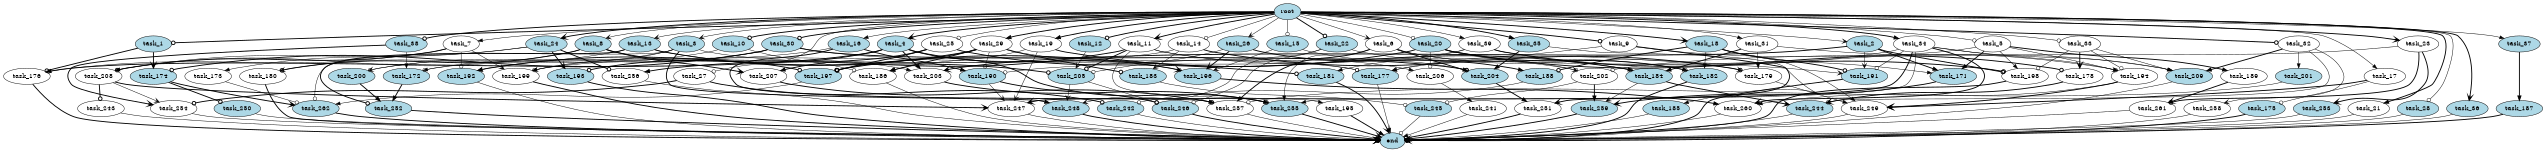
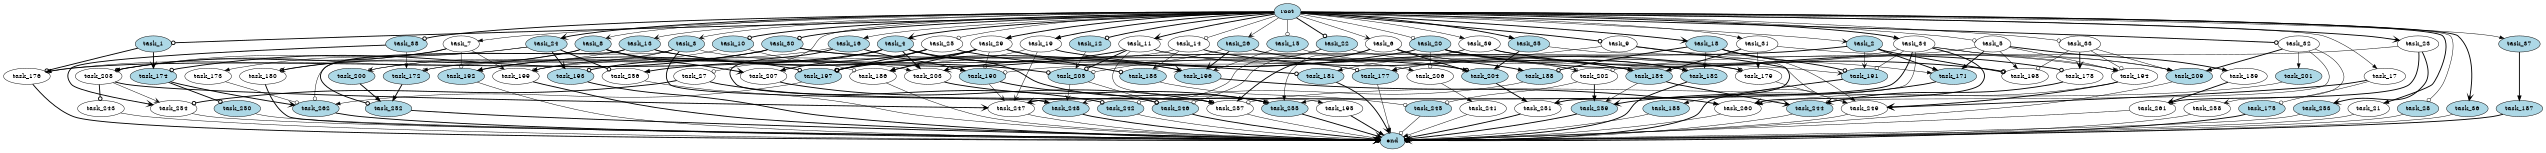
(1771, 113) -> none
